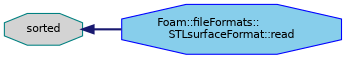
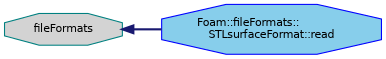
(43, 29) -> (63, 29)
